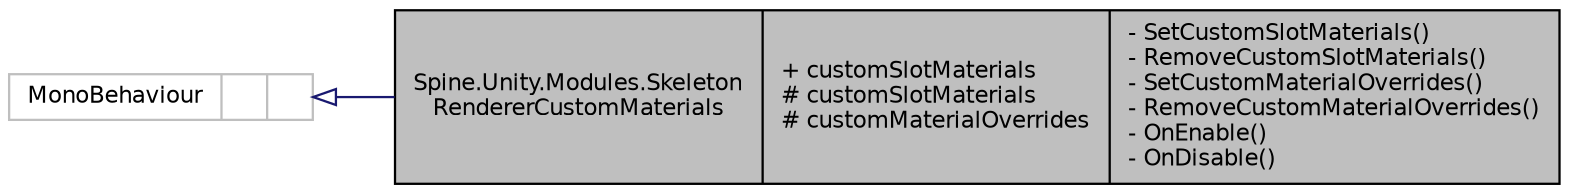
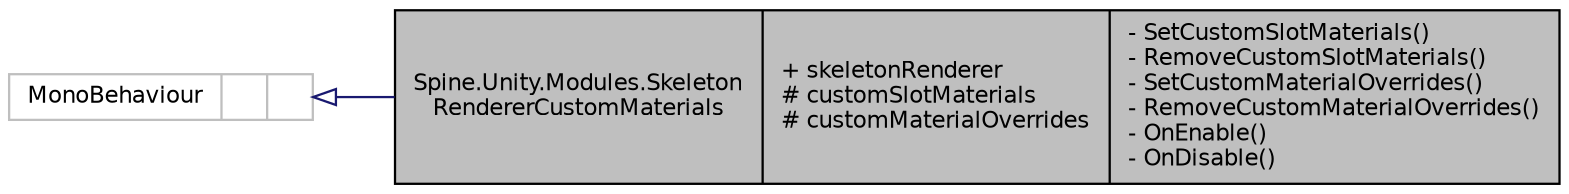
(909, 71) -> (892, 71)
